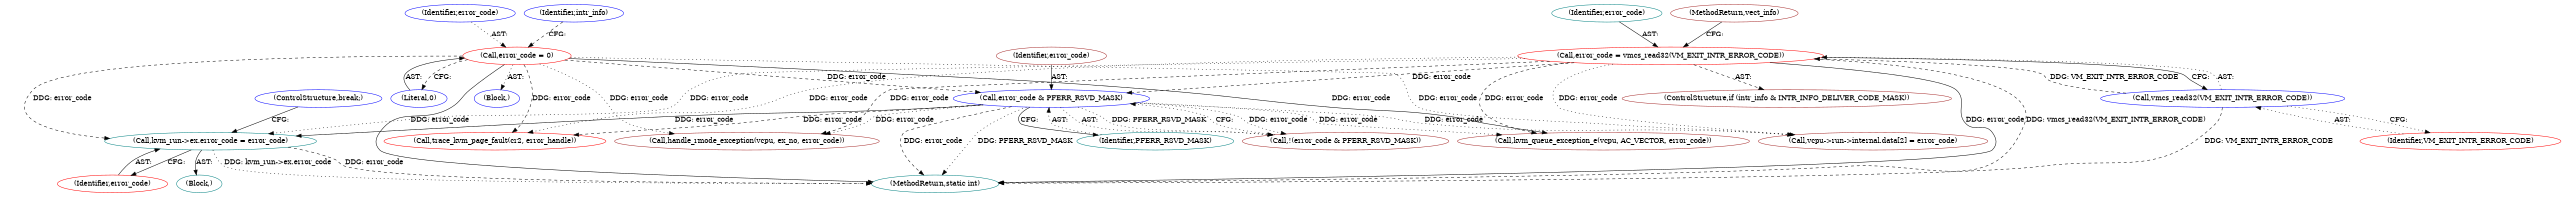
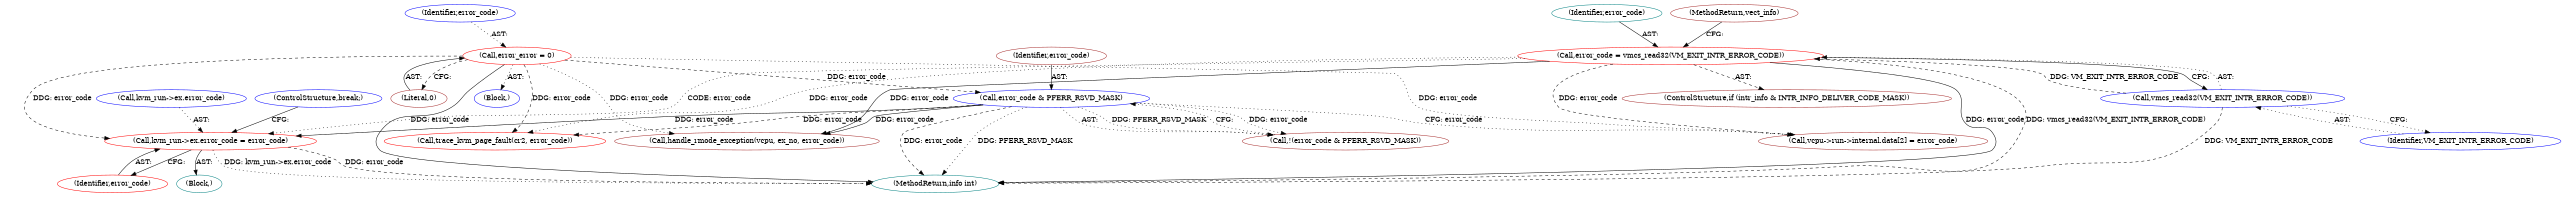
(574, 13) -> none
(517, 56) -> (517, 56)
(1180, 77) -> (1180, 77)
(1353, 78) -> none
none -> (171, 99)
(419, 99) -> (419, 99)
(719, 99) -> (719, 99)
(893, 114) -> (893, 114)
(1454, 120) -> (1454, 120)
(1631, 120) -> (1631, 120)
(211, 141) -> (211, 141)
(495, 141) -> (495, 141)
(1155, 141) -> none
(1603, 141) -> none
(2460, 141) -> (2460, 141)
(935, 184) -> (935, 184)
